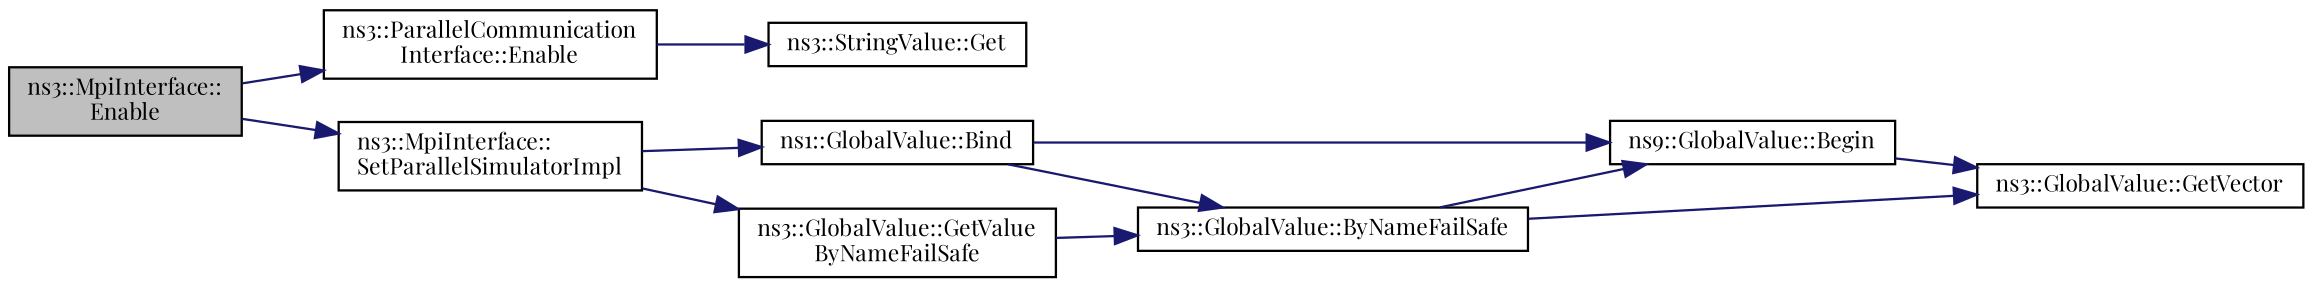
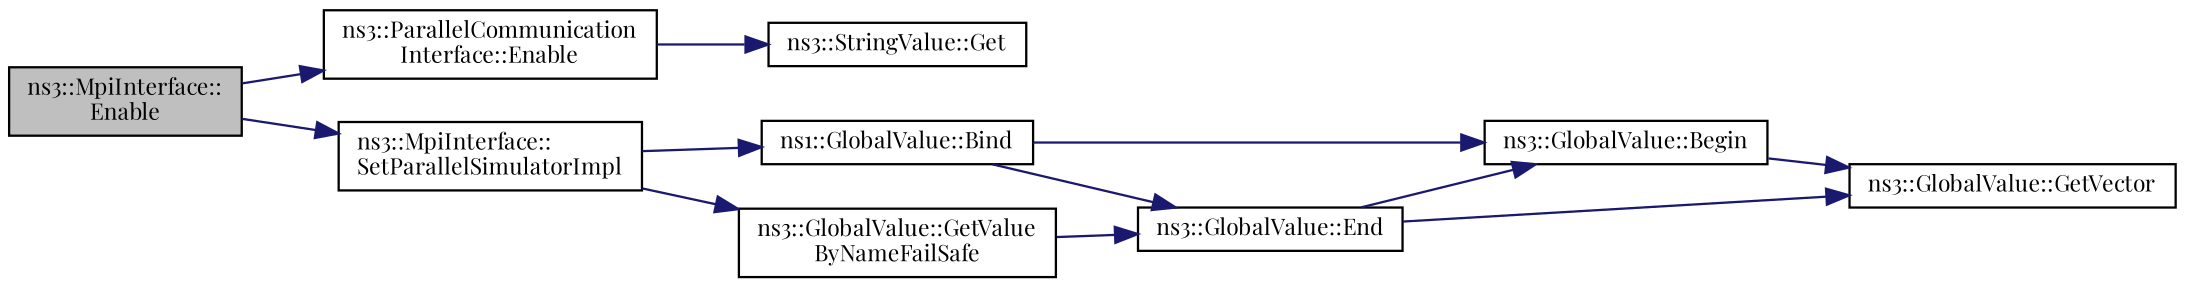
(1753, 143) -> (1626, 143)
(1333, 229) -> (1270, 229)
